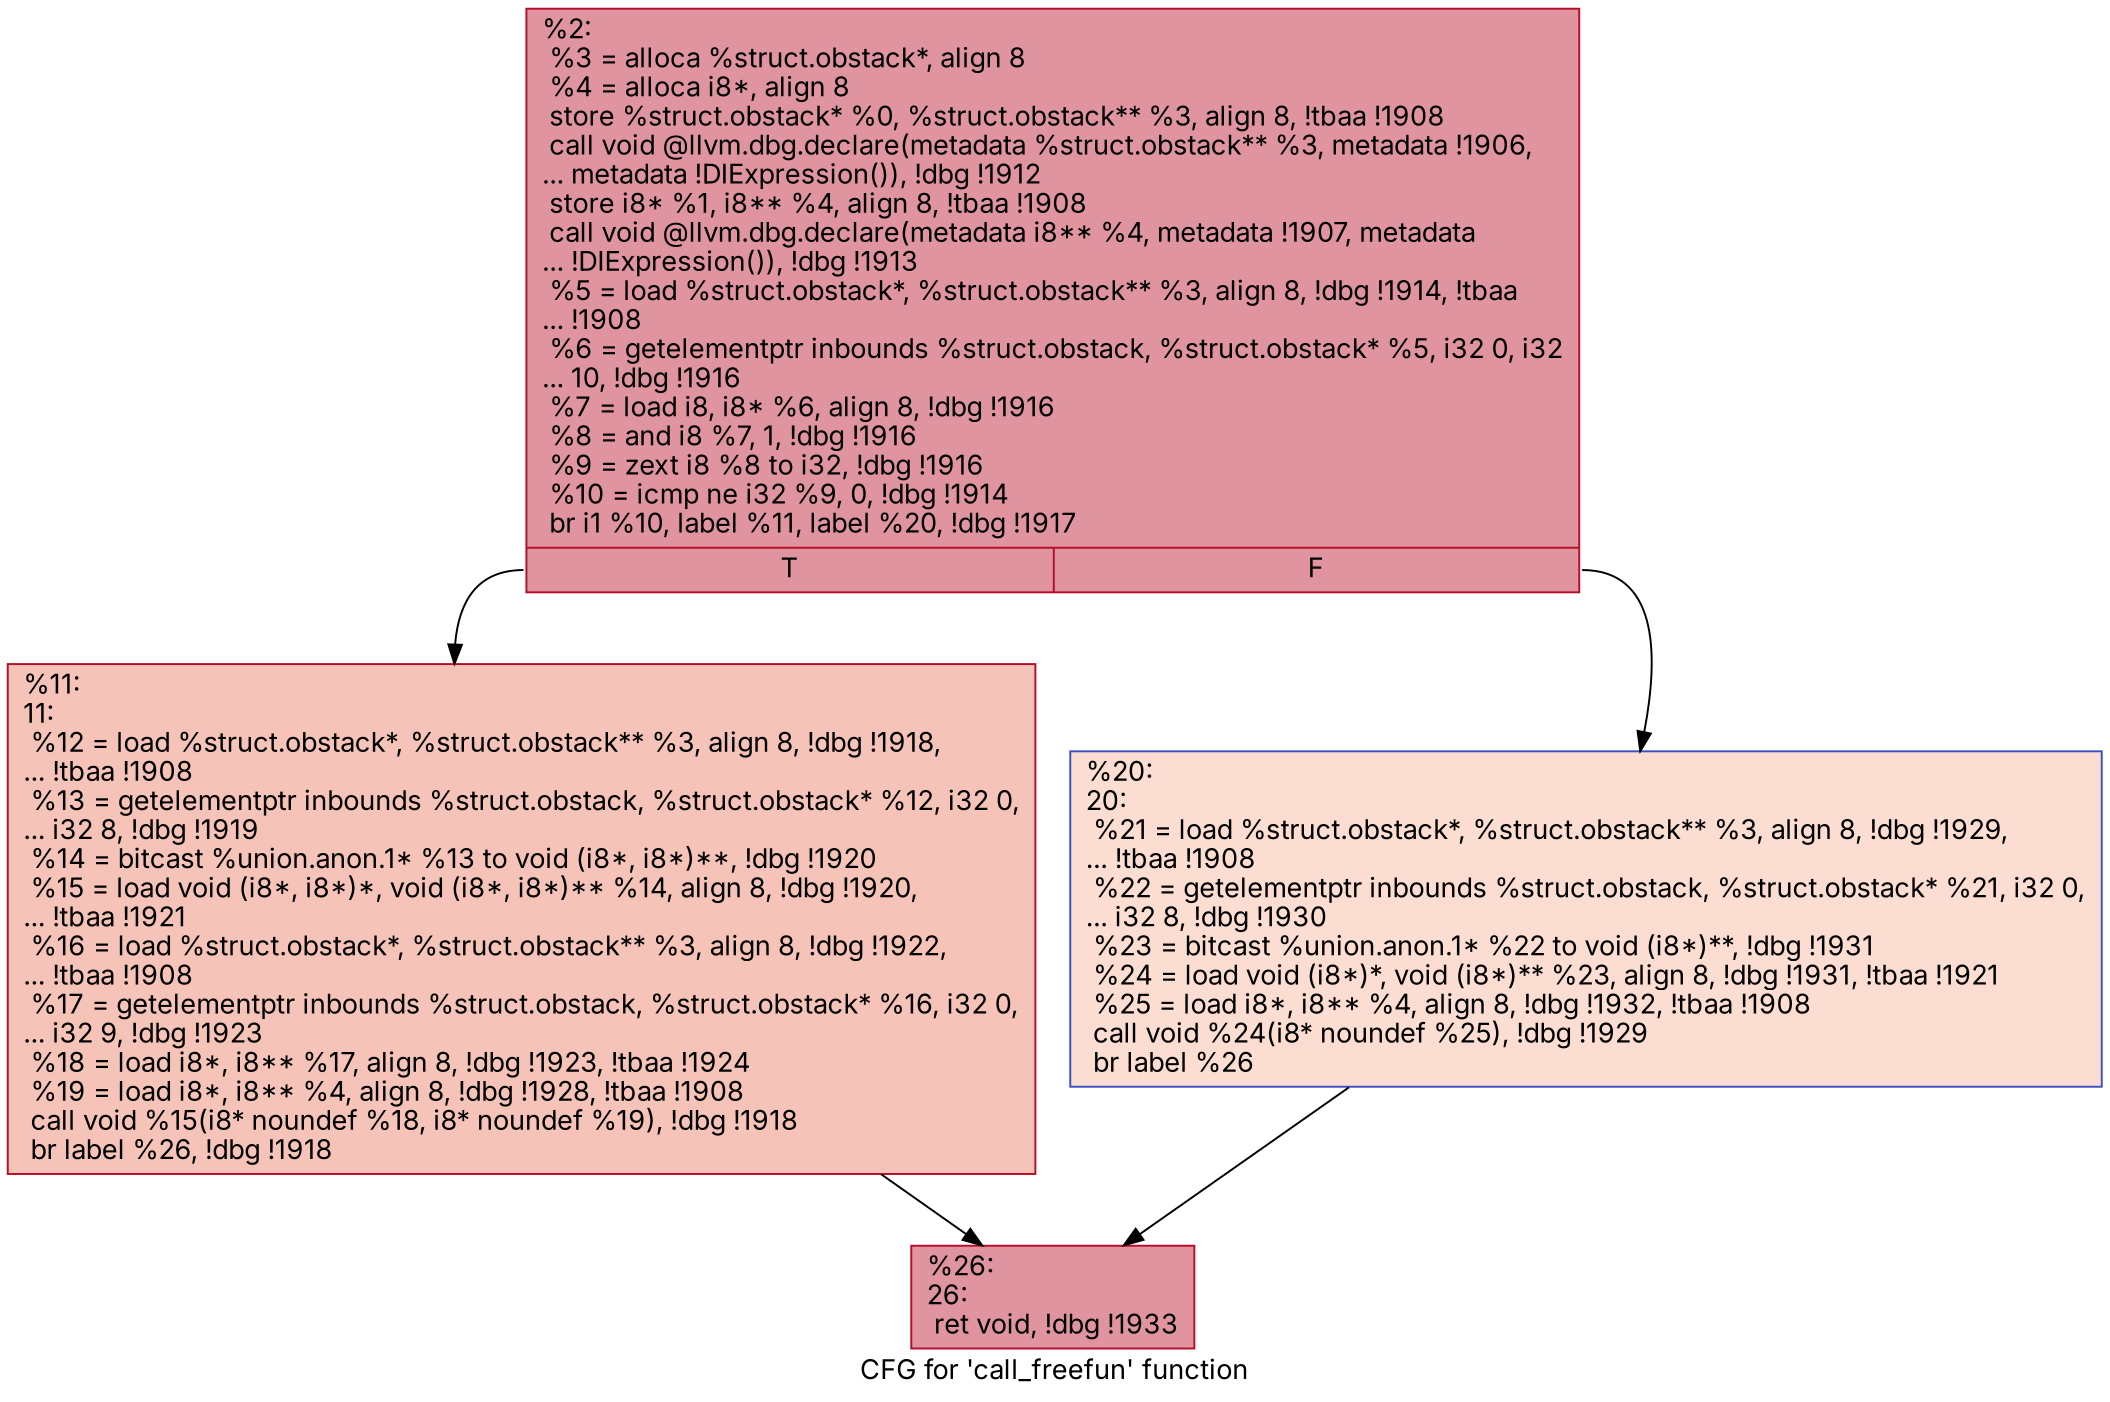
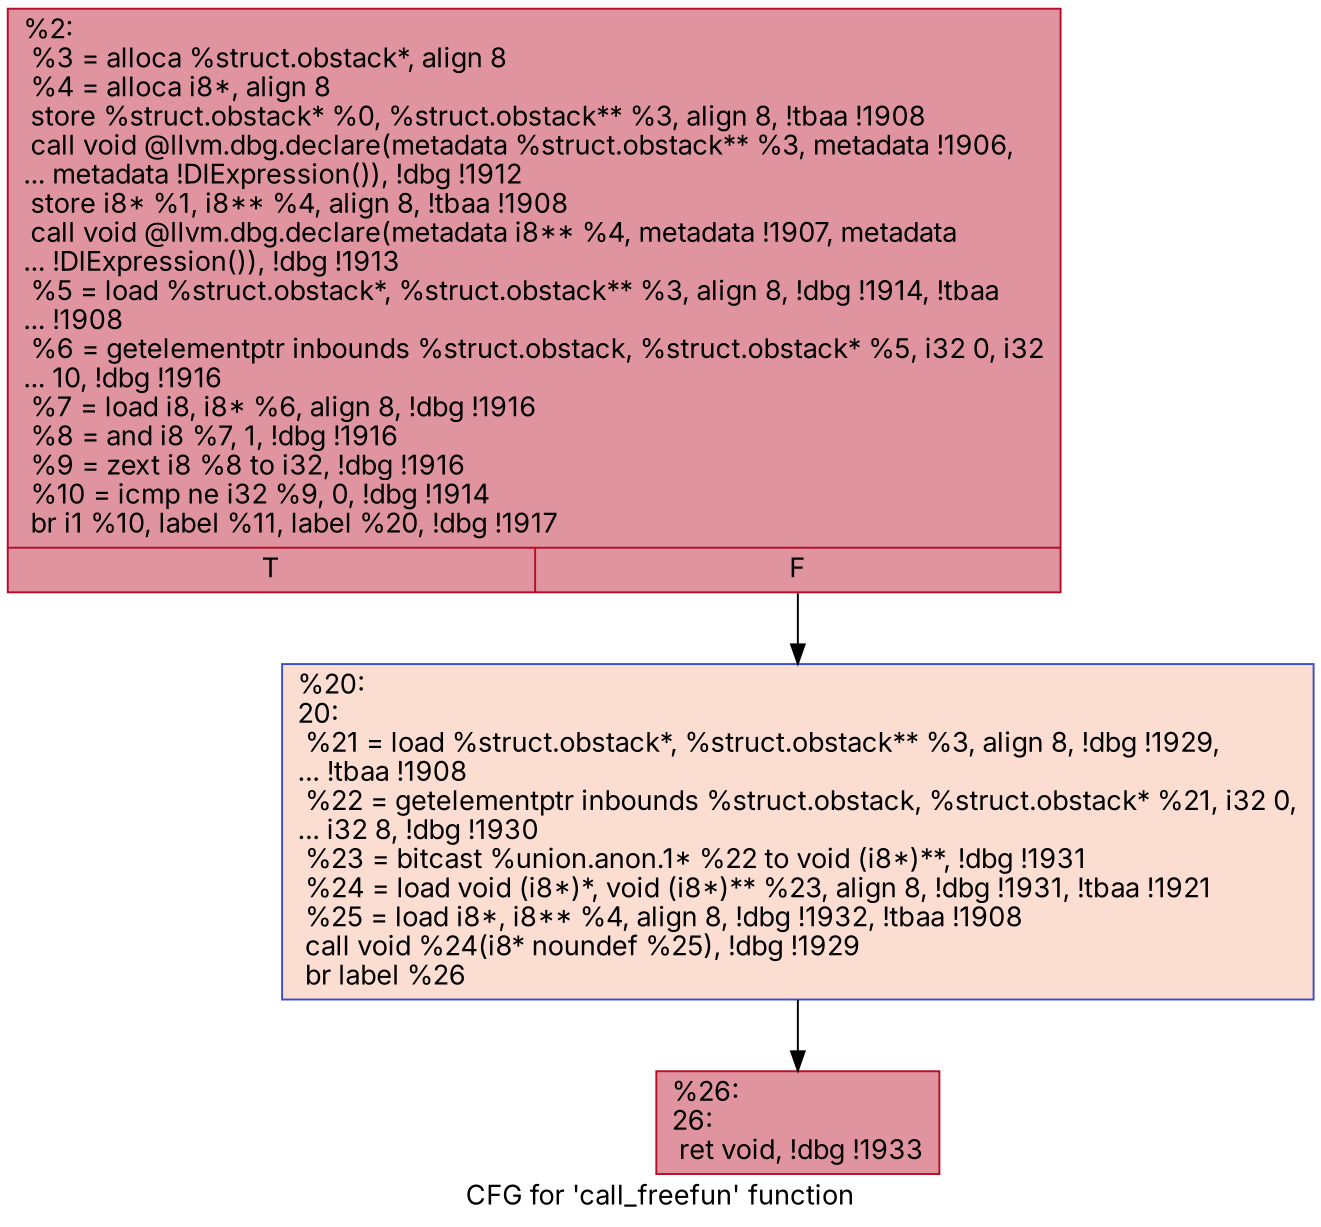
(522, 919) -> none
